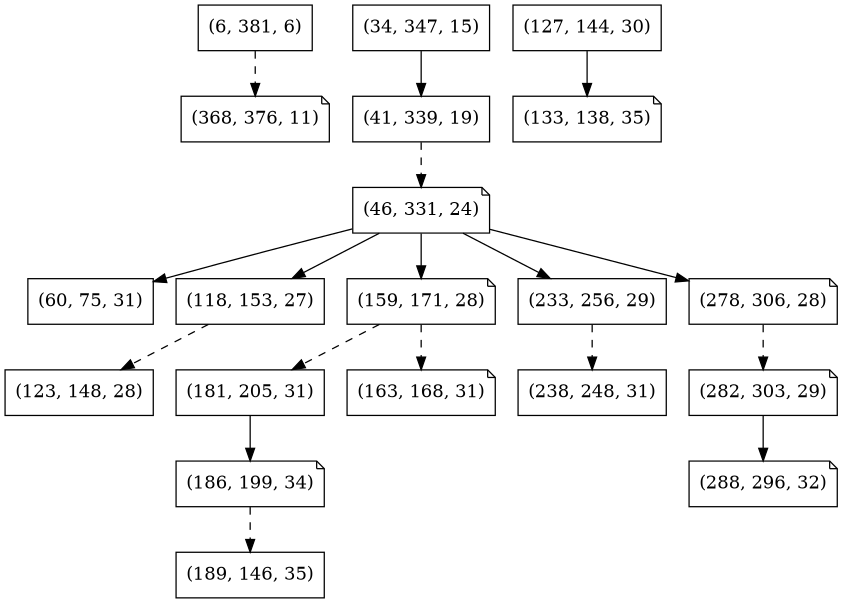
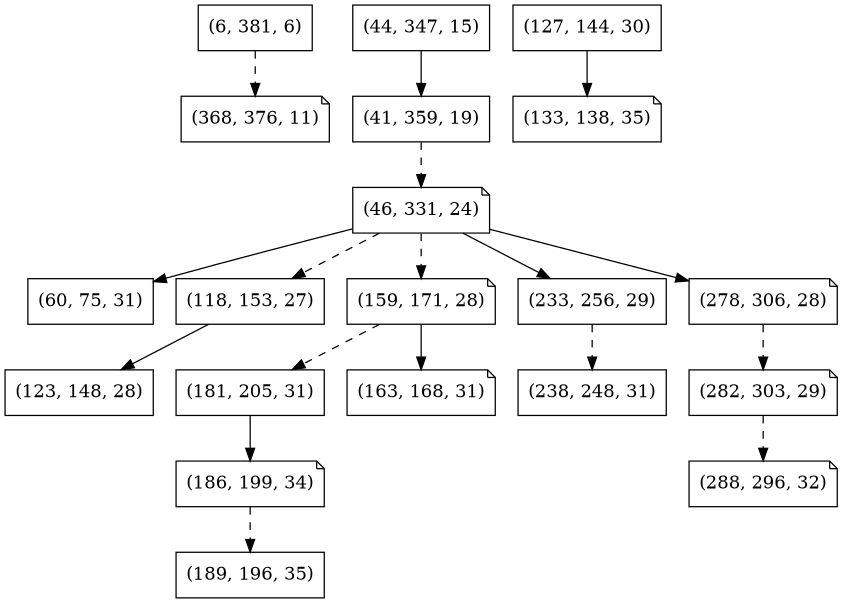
(421, 28) -> (421, 28)
(421, 119) -> (421, 119)
(421, 250) -> (421, 250)
(341, 253) -> (341, 253)
(421, 341) -> (421, 341)
(170, 344) -> (170, 344)
(763, 432) -> (763, 432)
(250, 575) -> (250, 575)
